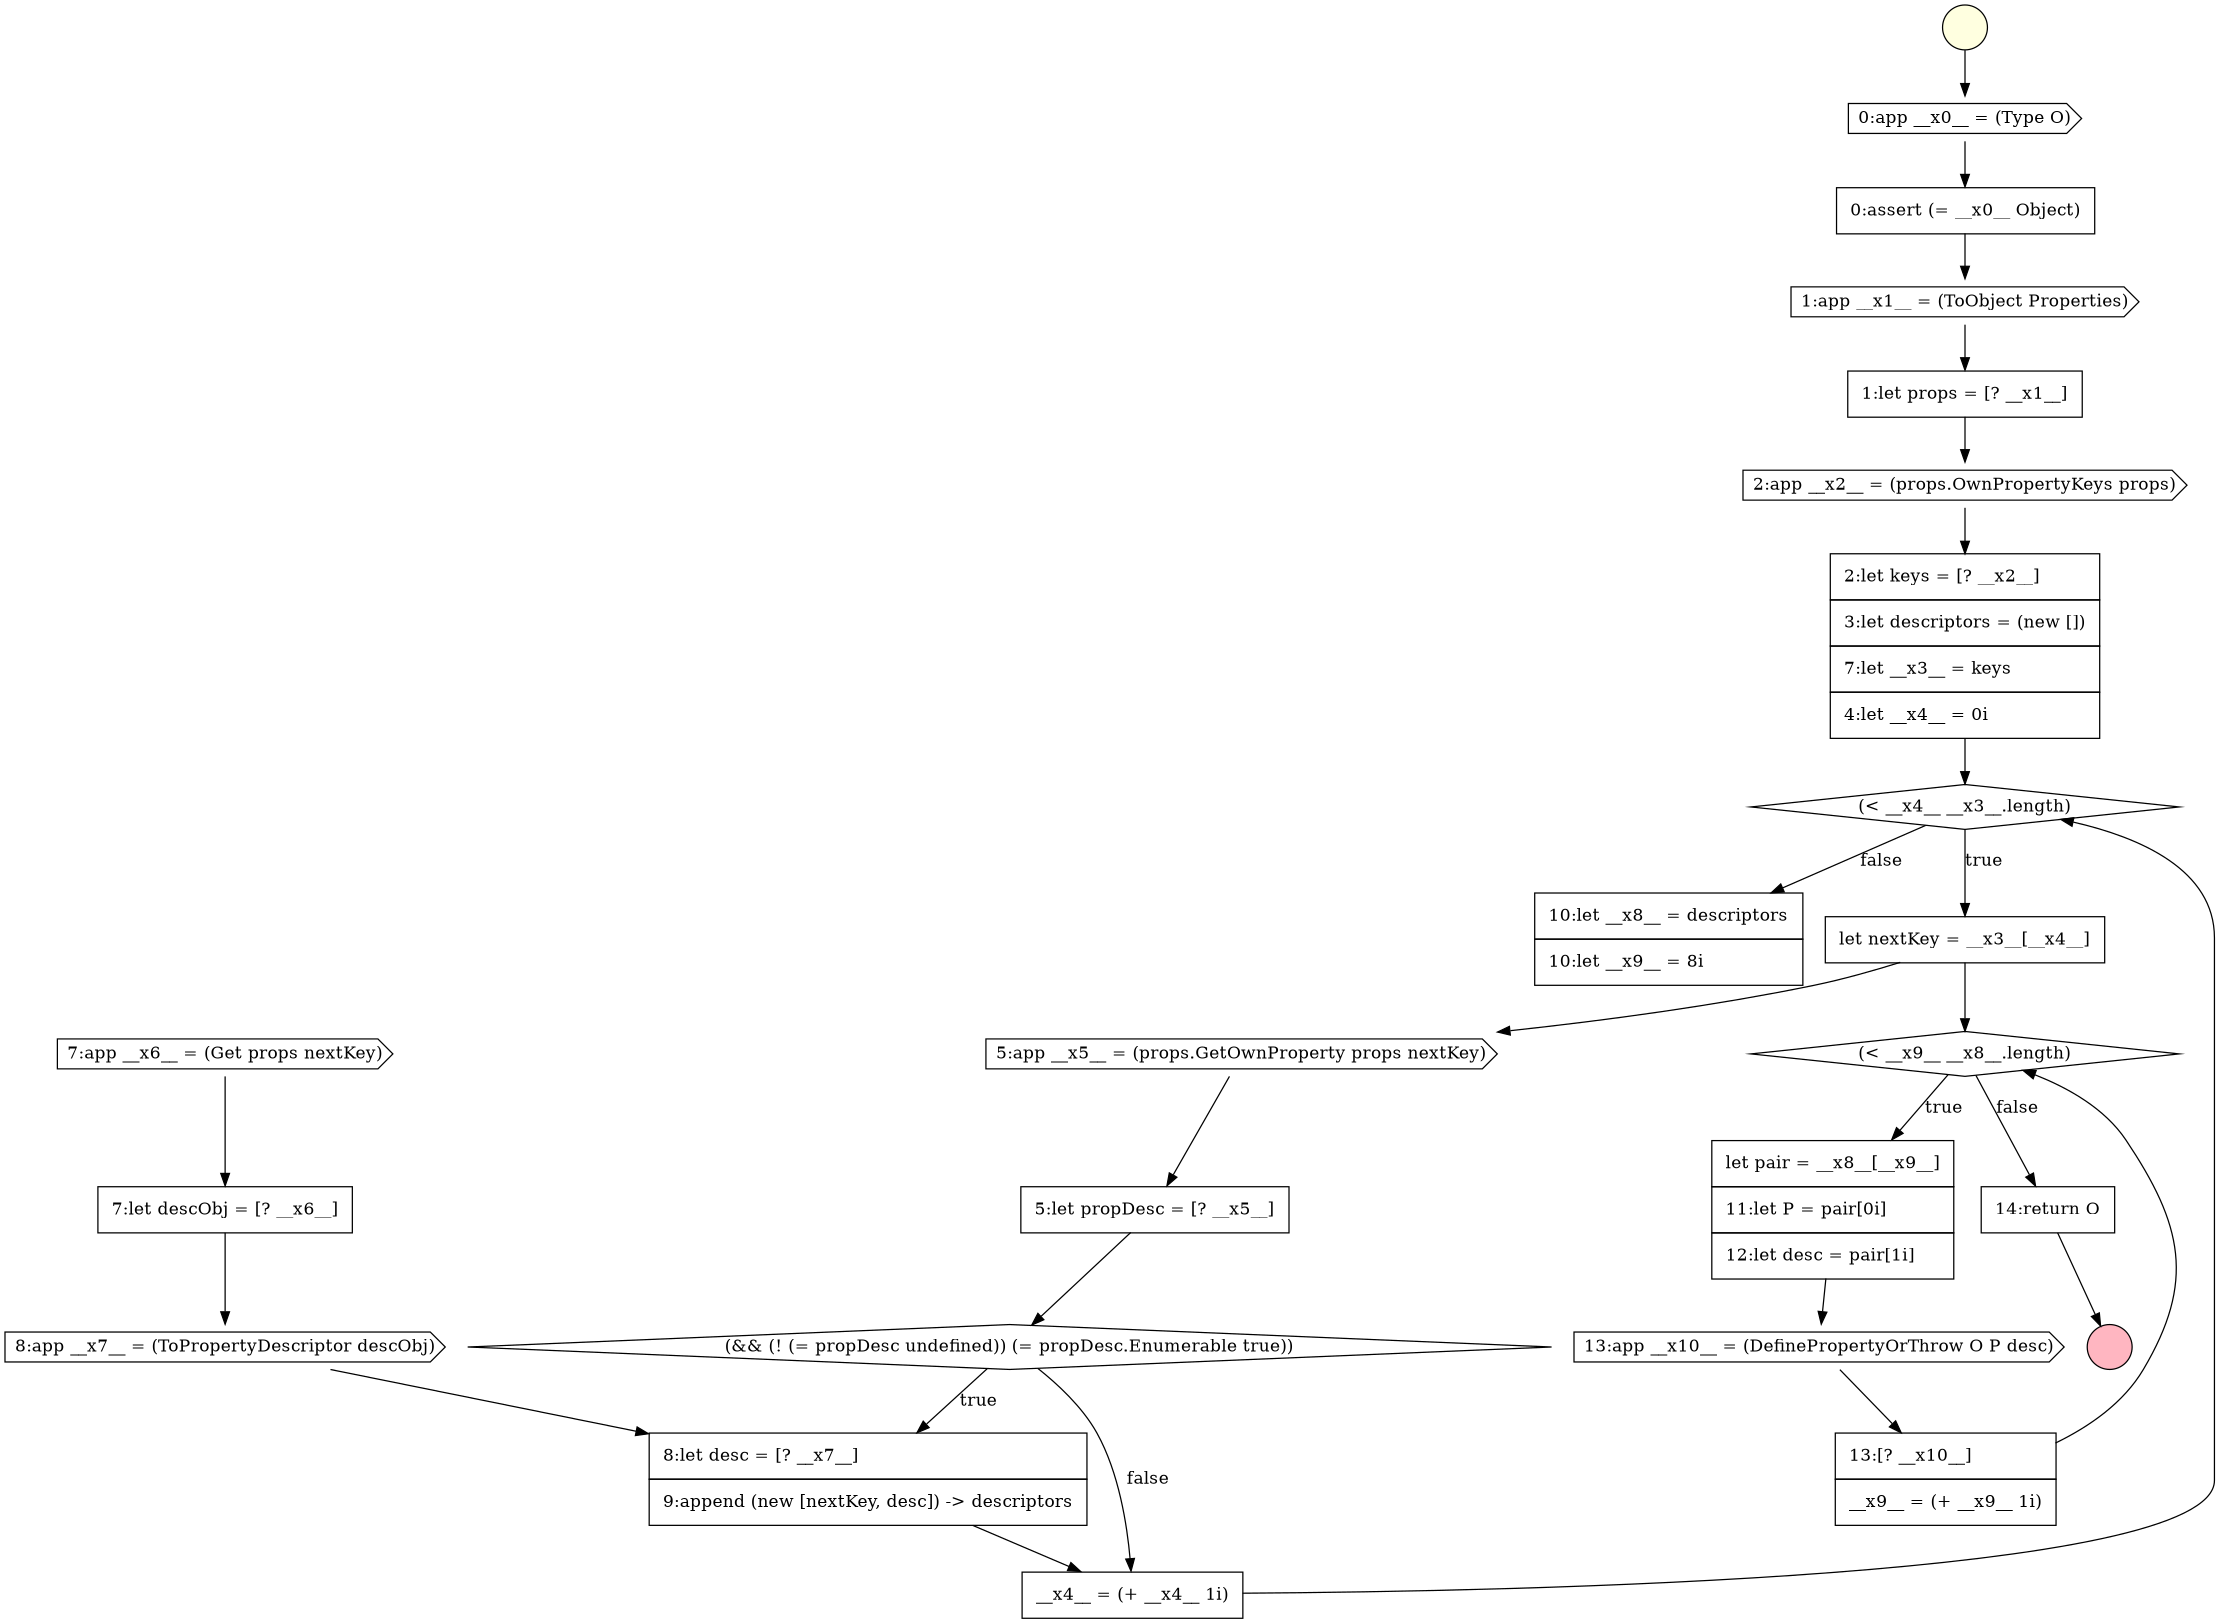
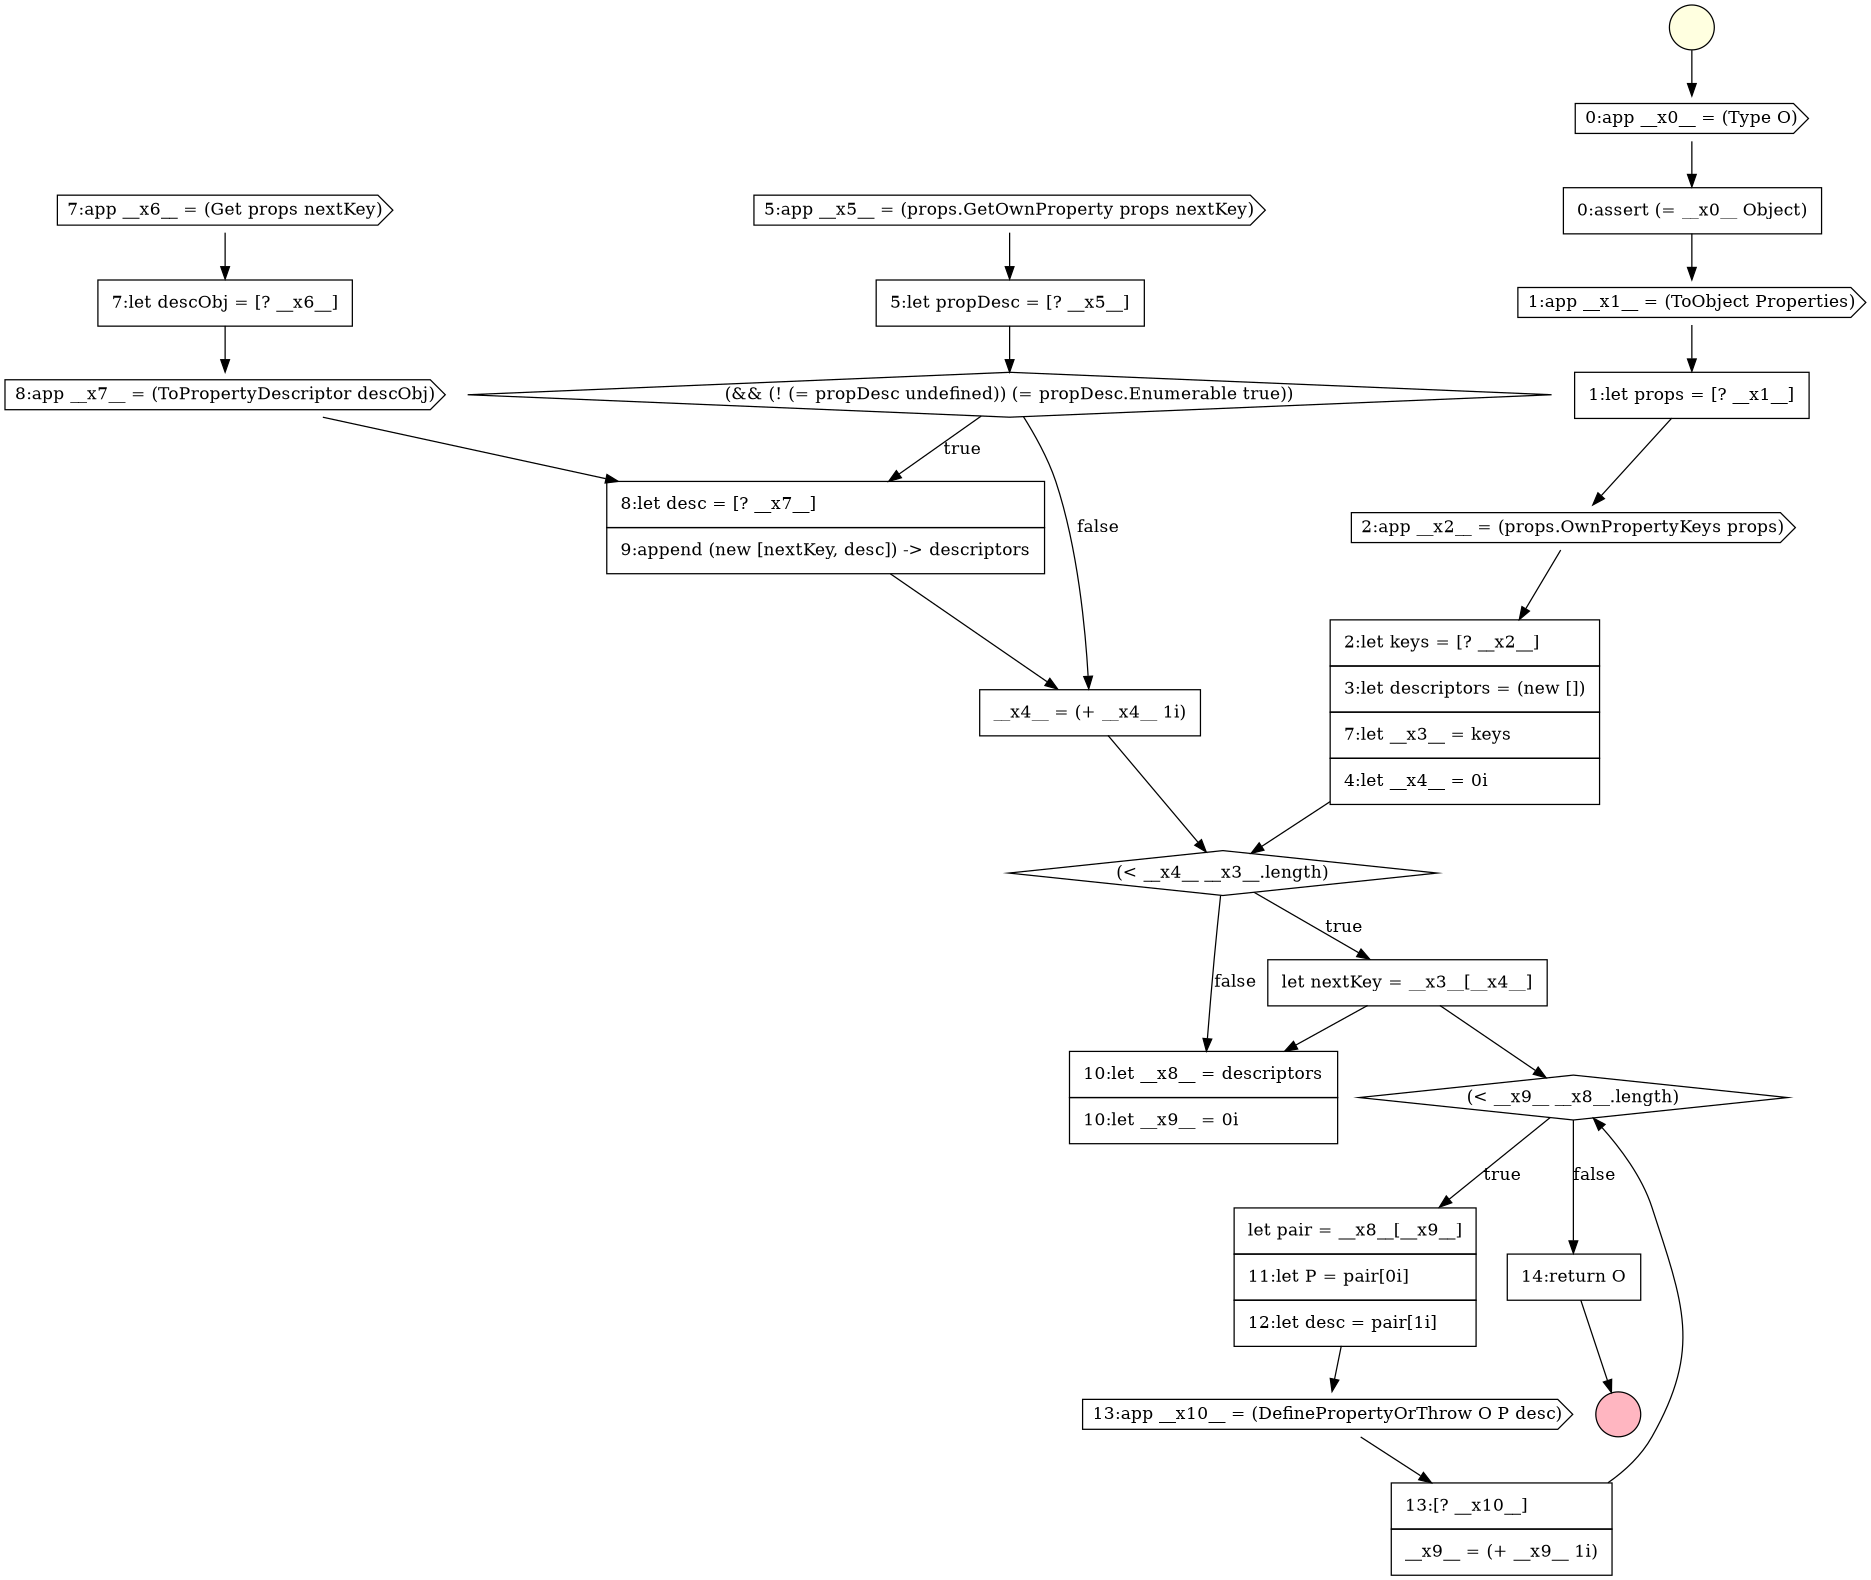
(1626, 962) -> (1161, 1120)
(1707, 1005) -> (1332, 1025)
